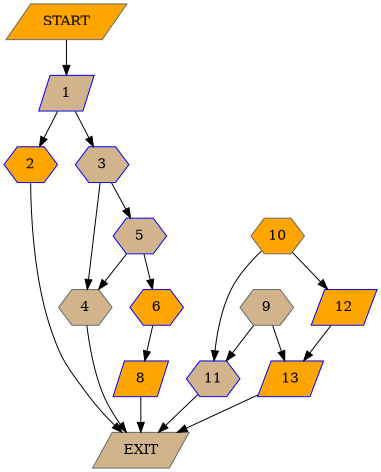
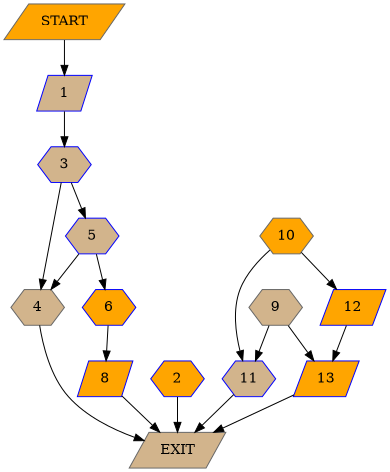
(51, 124) -> none
